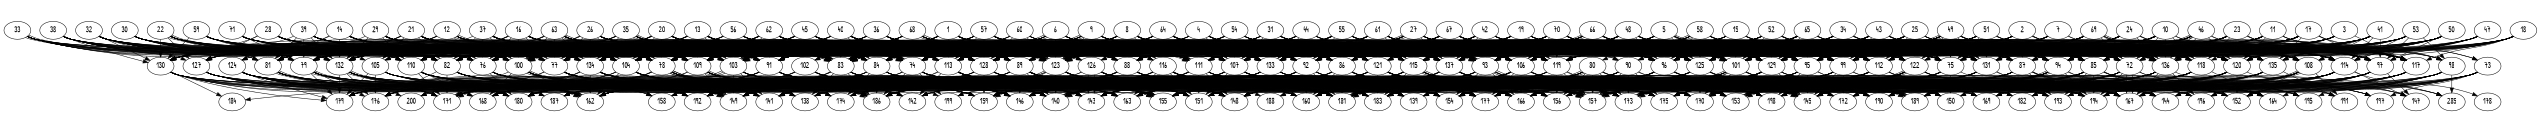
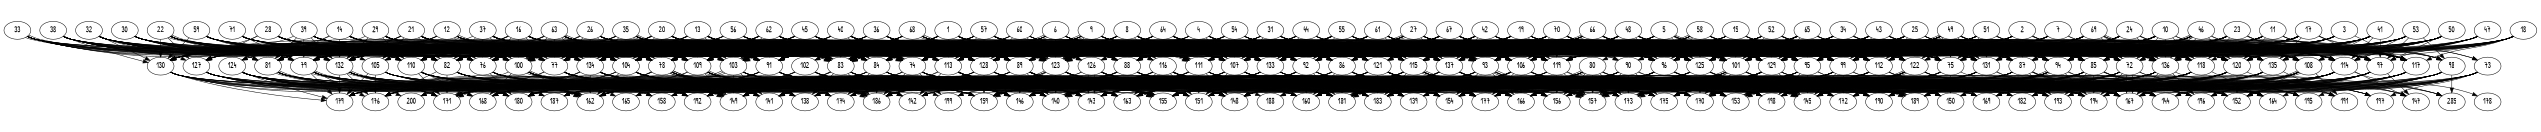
(232, 102) -> none
none -> (626, 102)
